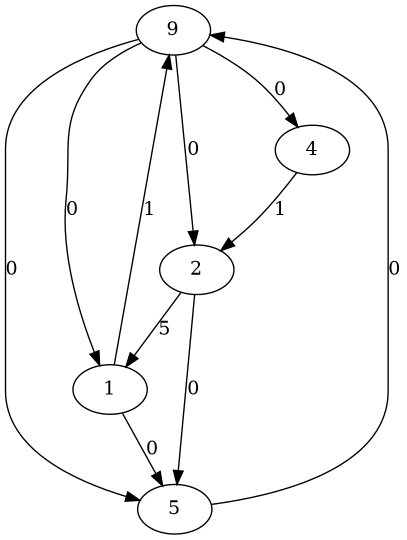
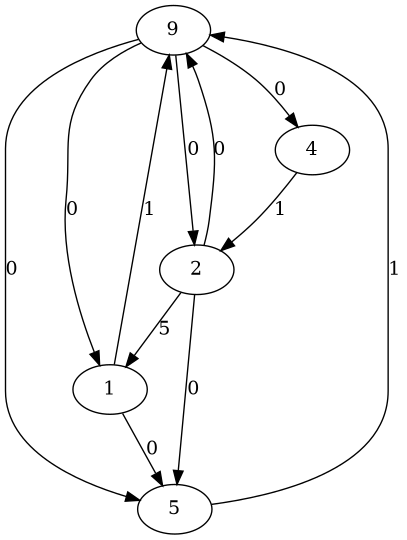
none -> (214, 154)
(395, 270) -> (395, 270)
